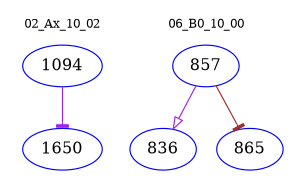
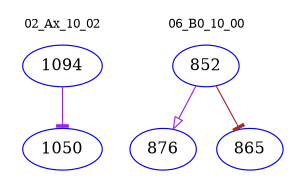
(206, 66) -> (206, 66)
(62, 149) -> (62, 149)
(163, 149) -> (163, 149)
